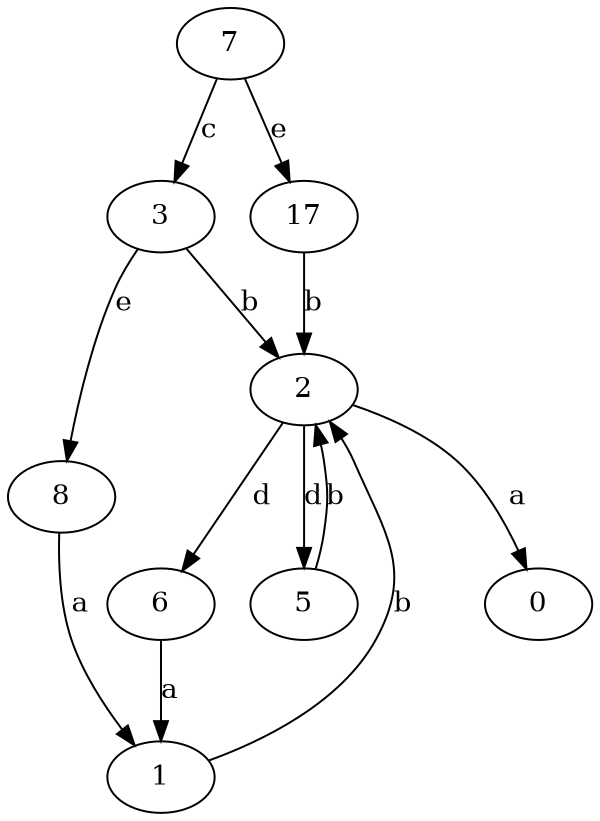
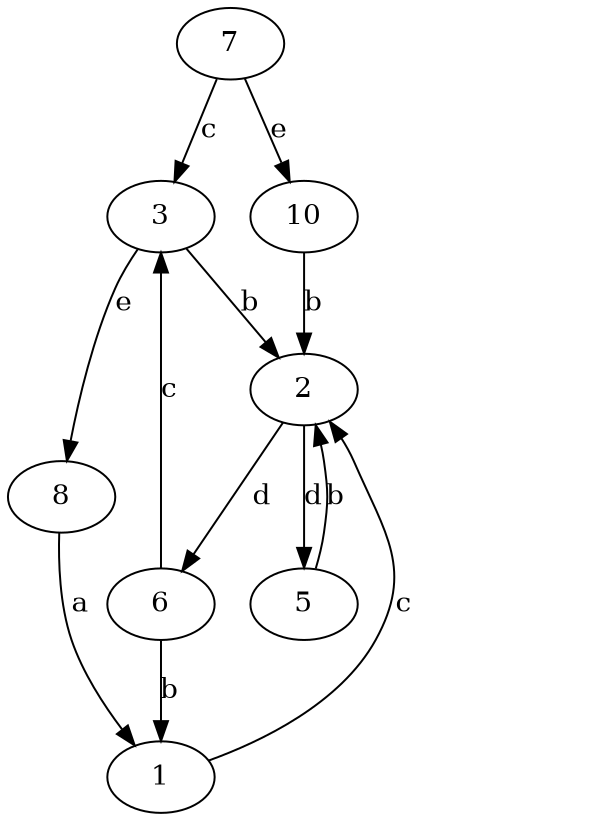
(304, 217) -> (304, 217)
none -> (161, 421)
(403, 604) -> (403, 604)
(539, 604) -> none
(170, 691) -> (170, 691)
